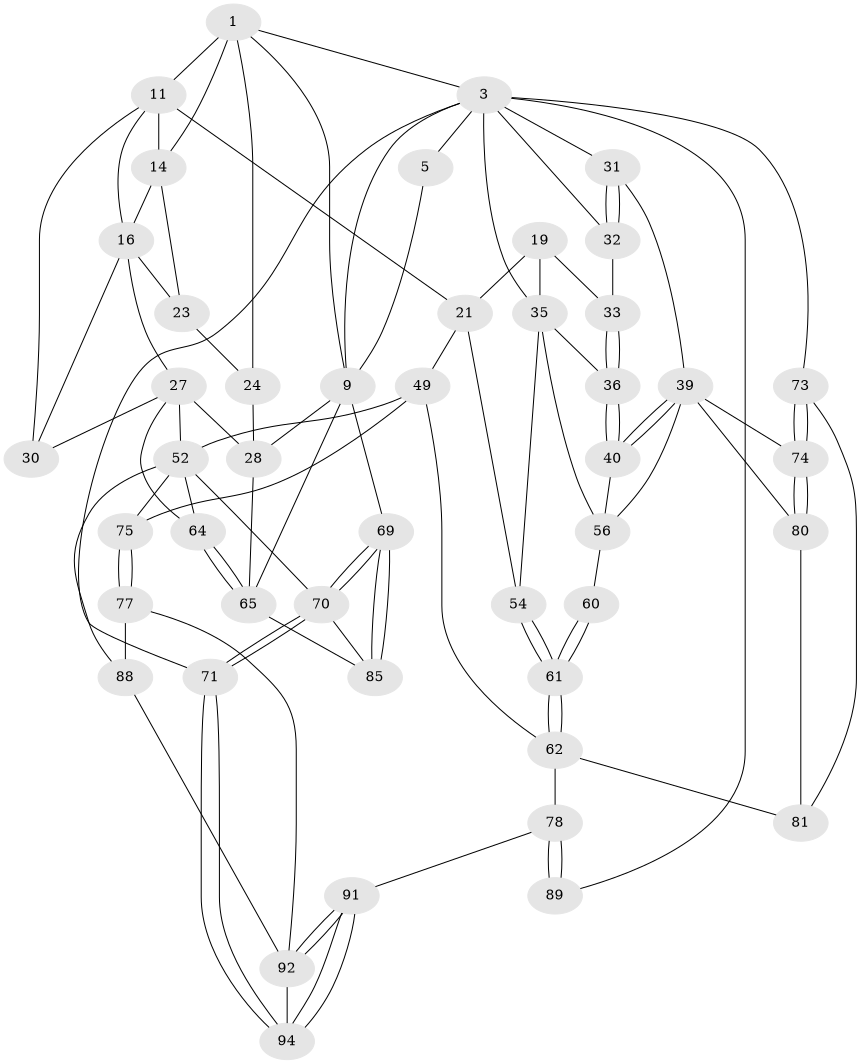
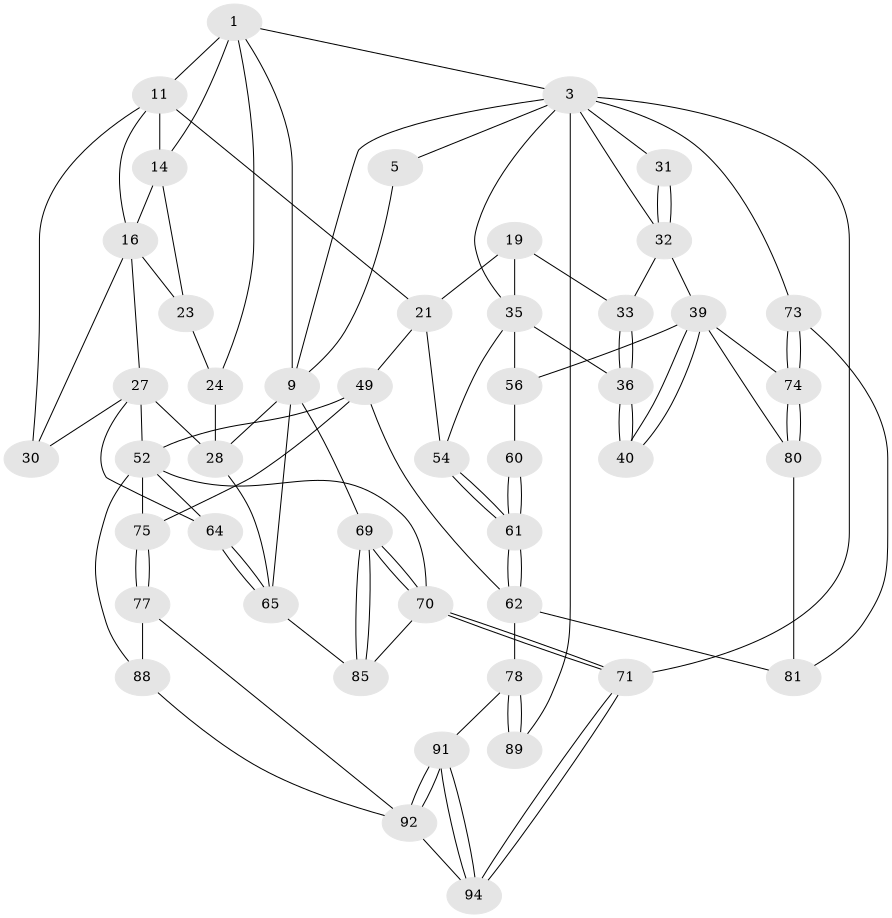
(666, 272) -> (681, 277)
(608, 495) -> none
